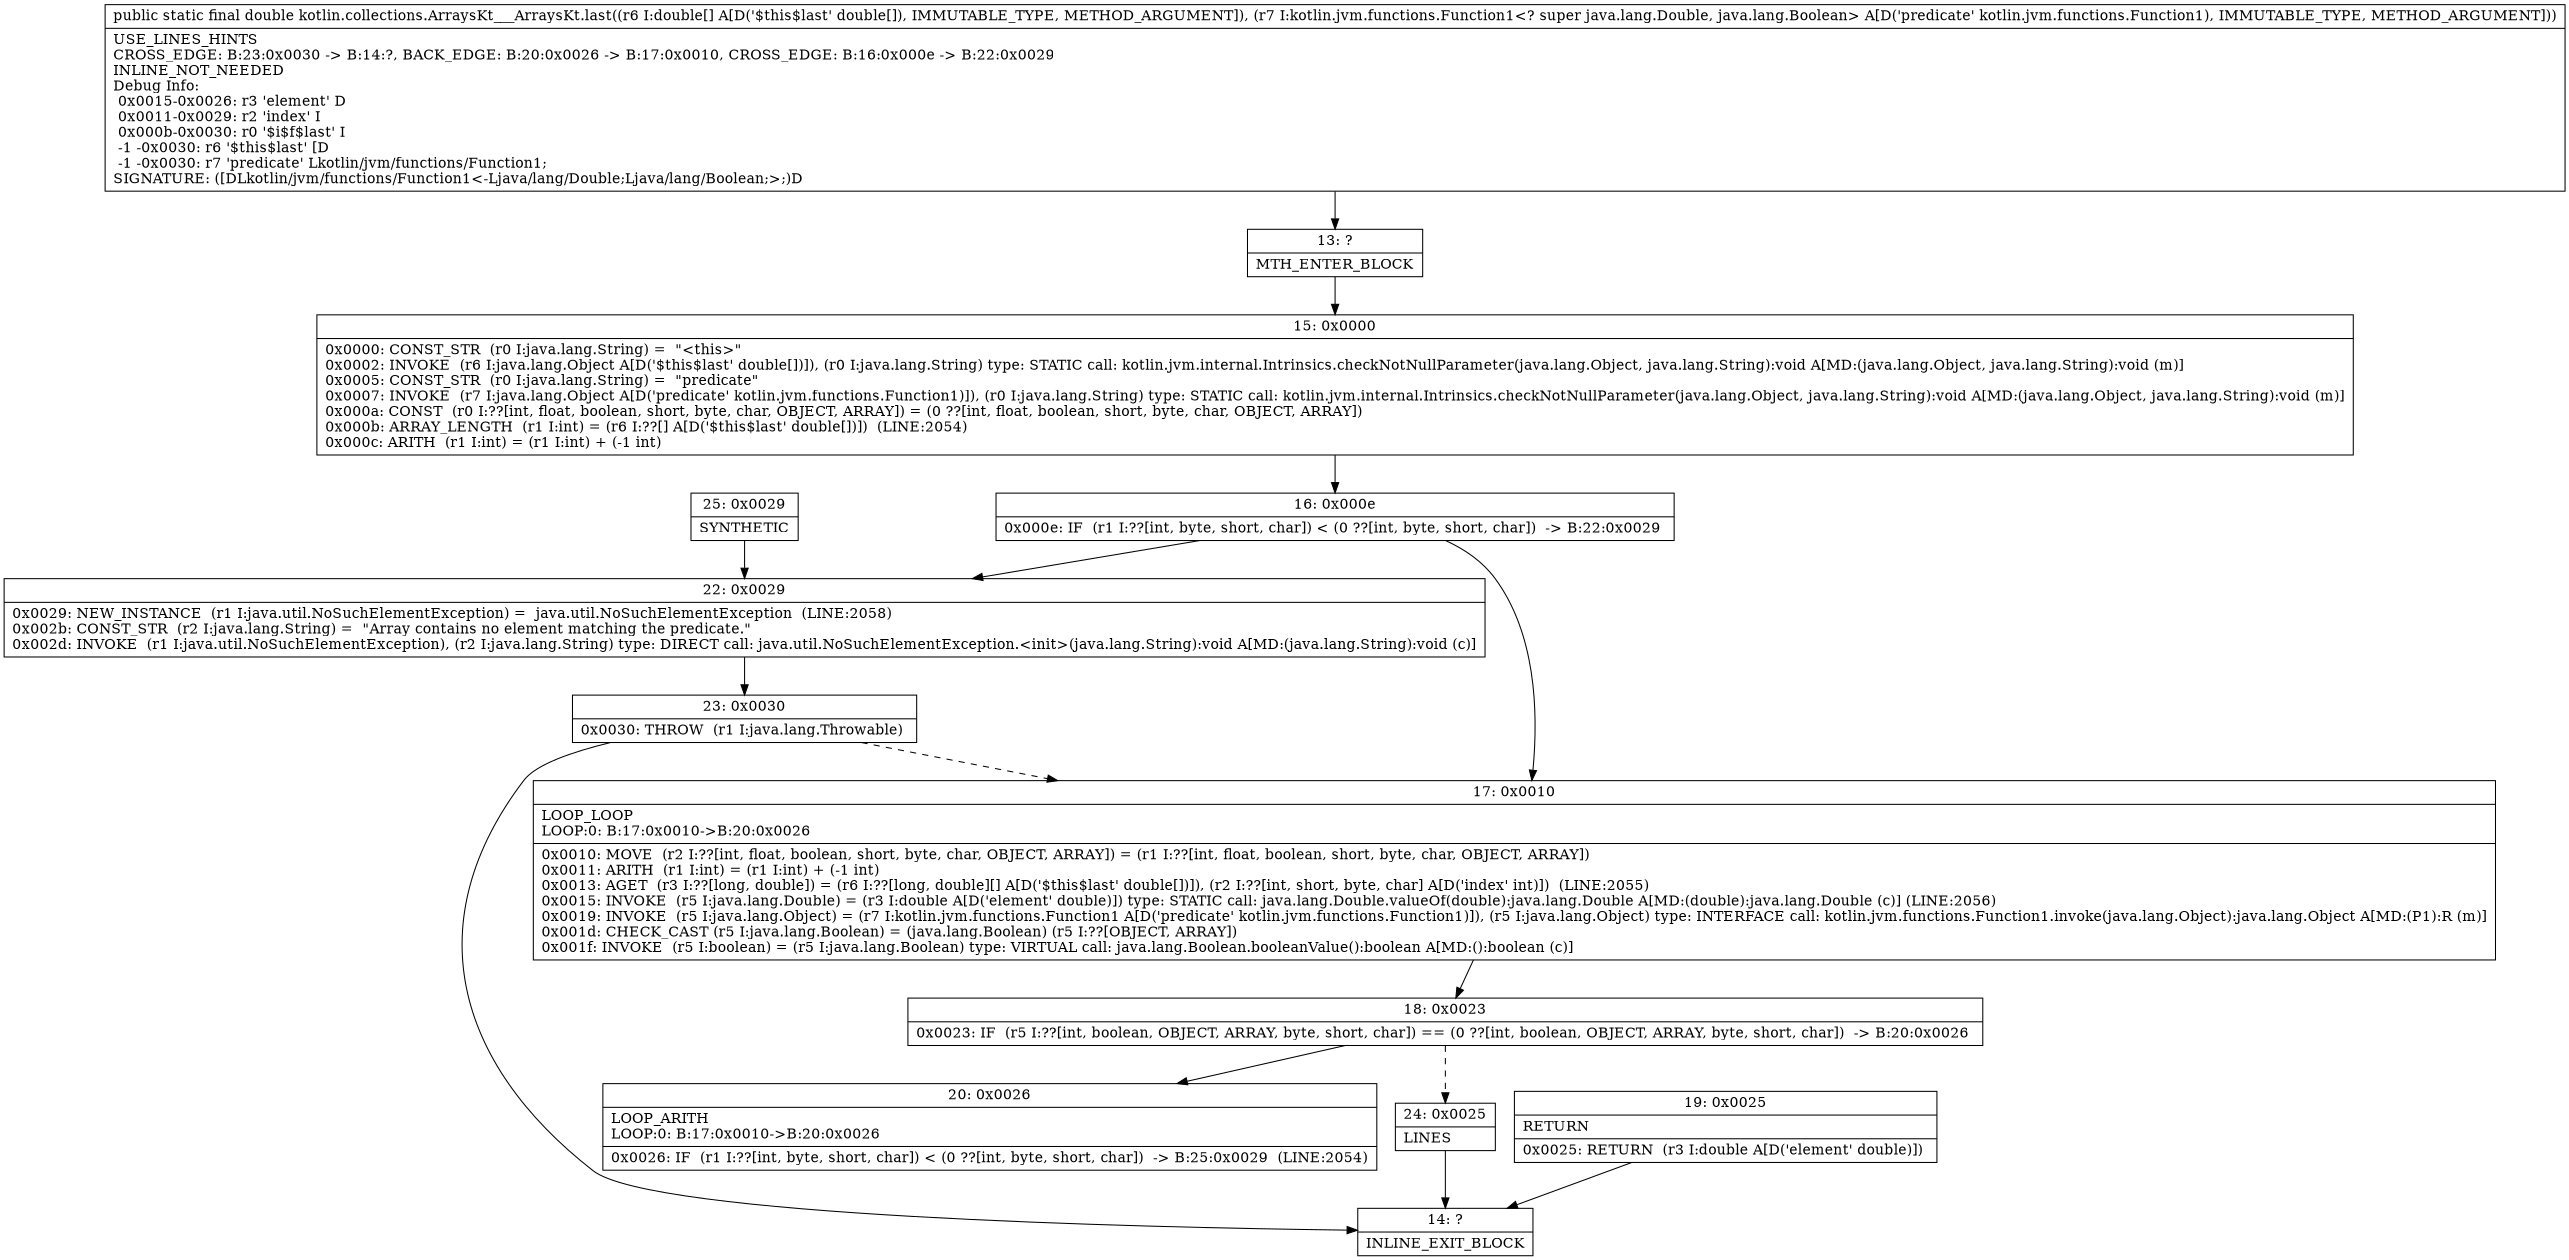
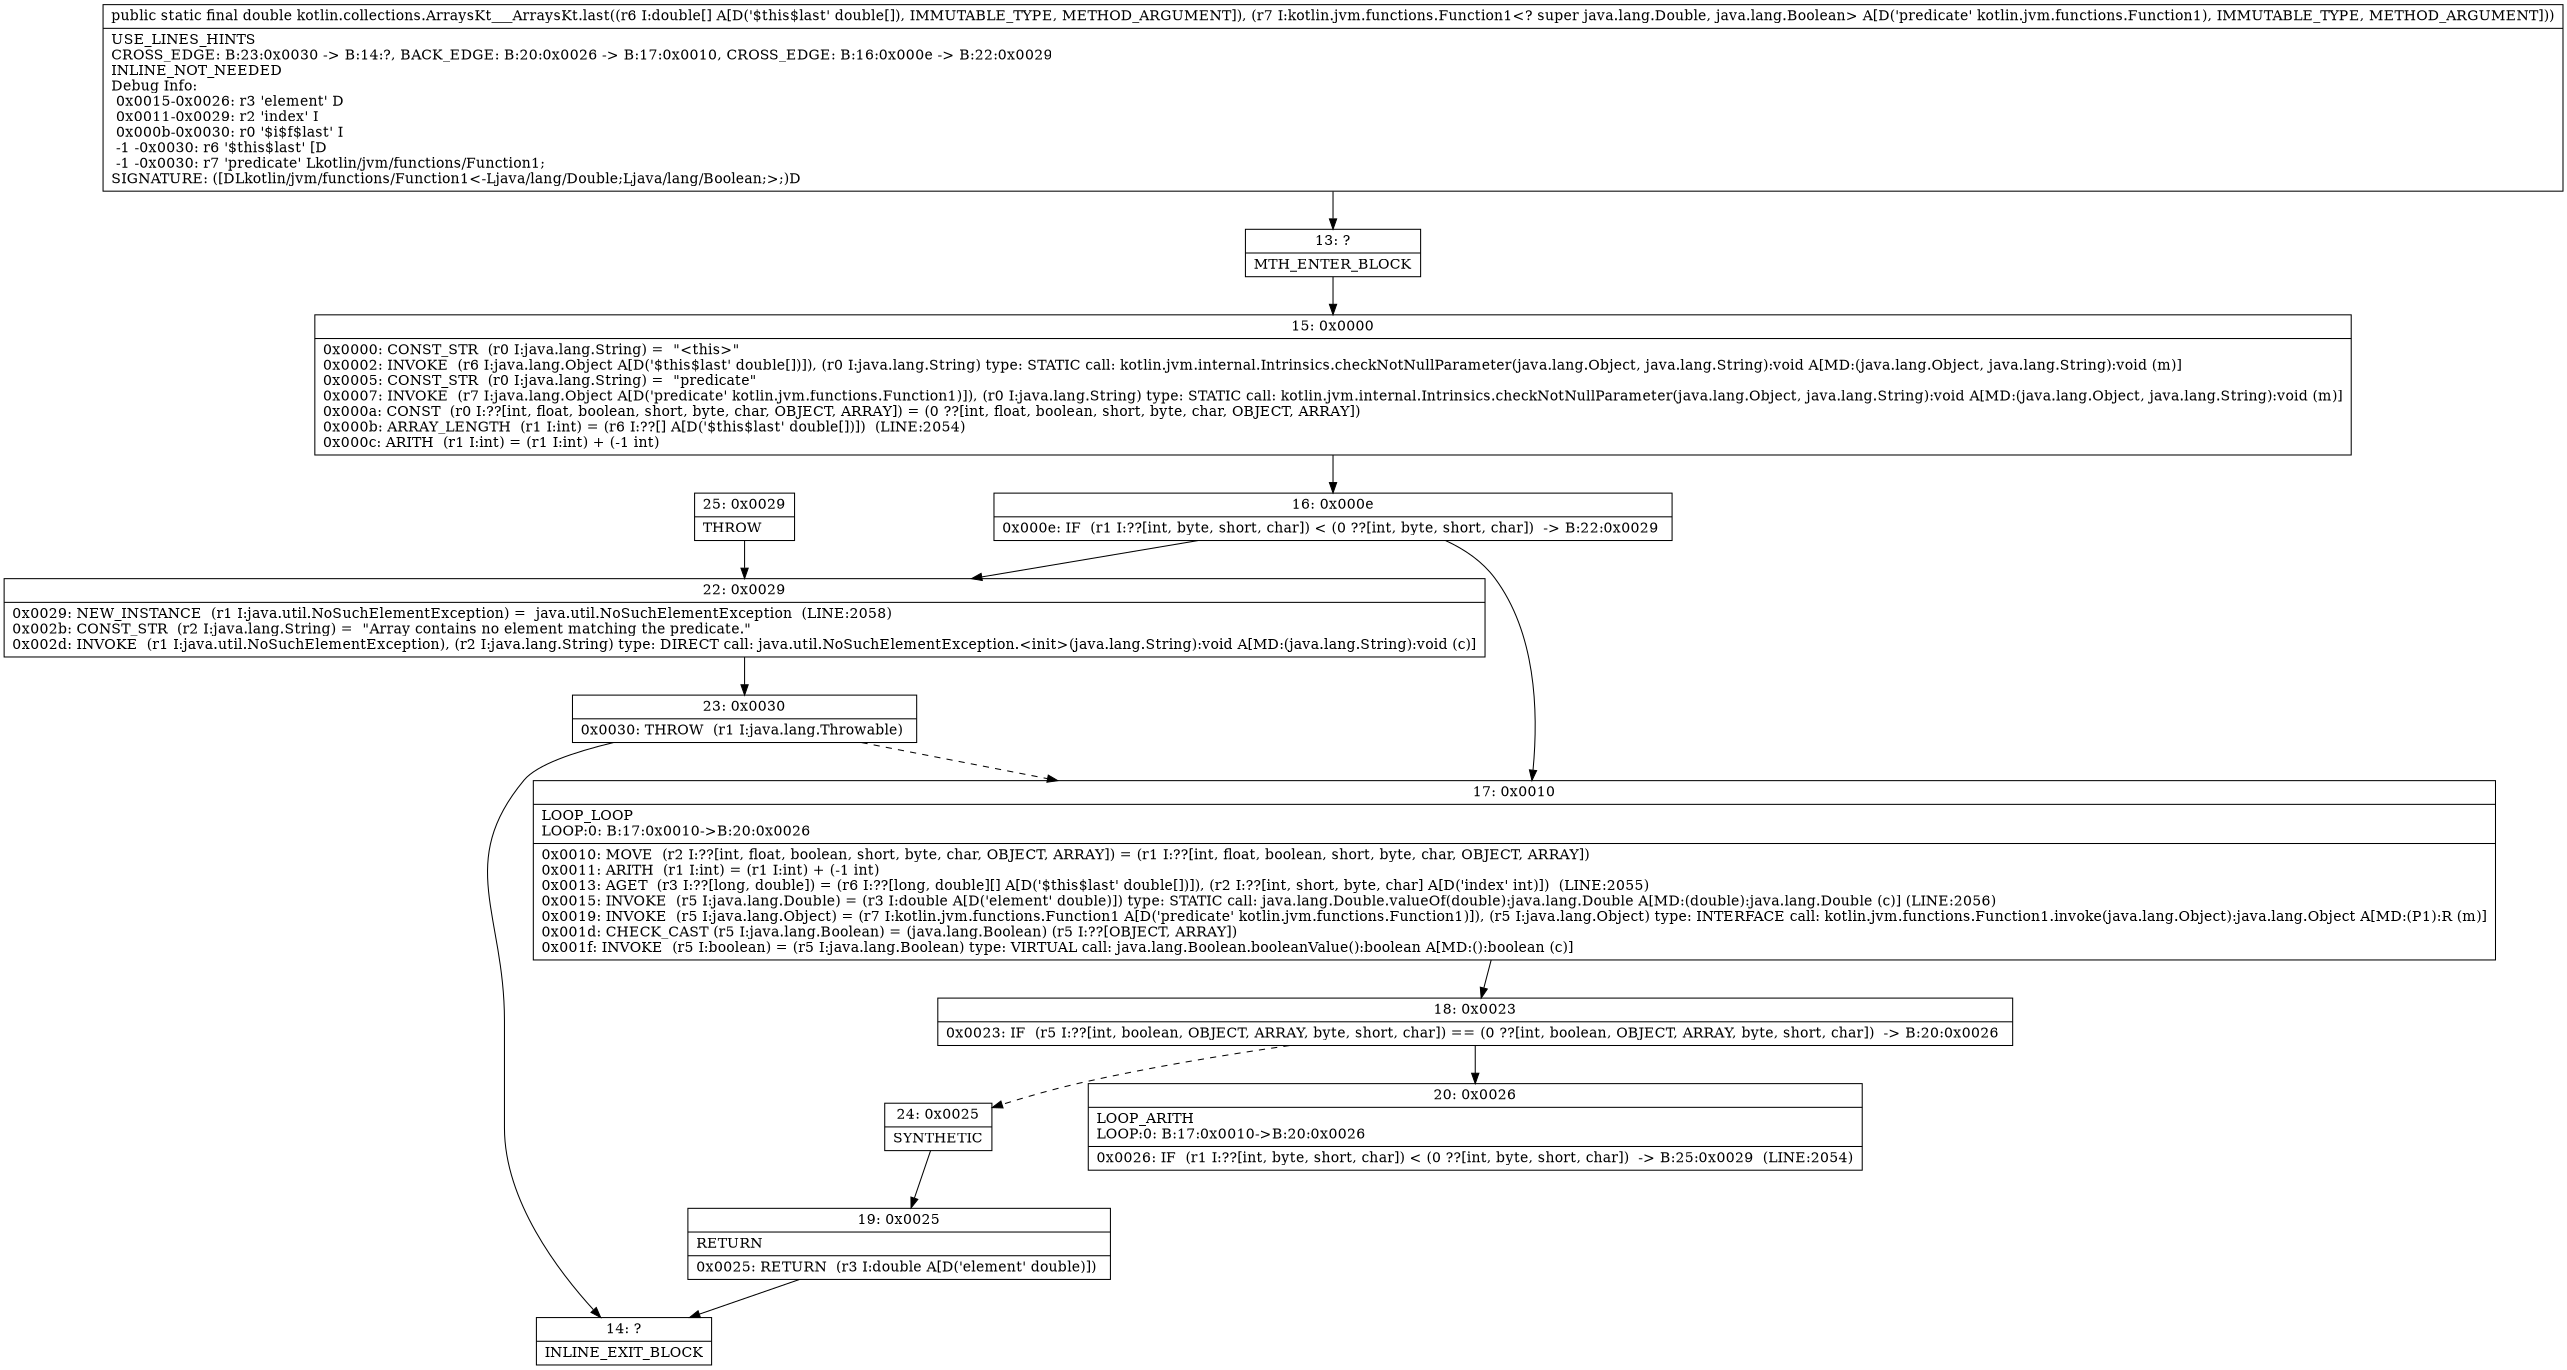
(745, 528) -> (733, 528)
(1428, 1138) -> (938, 1138)
(1445, 1174) -> (922, 1174)
